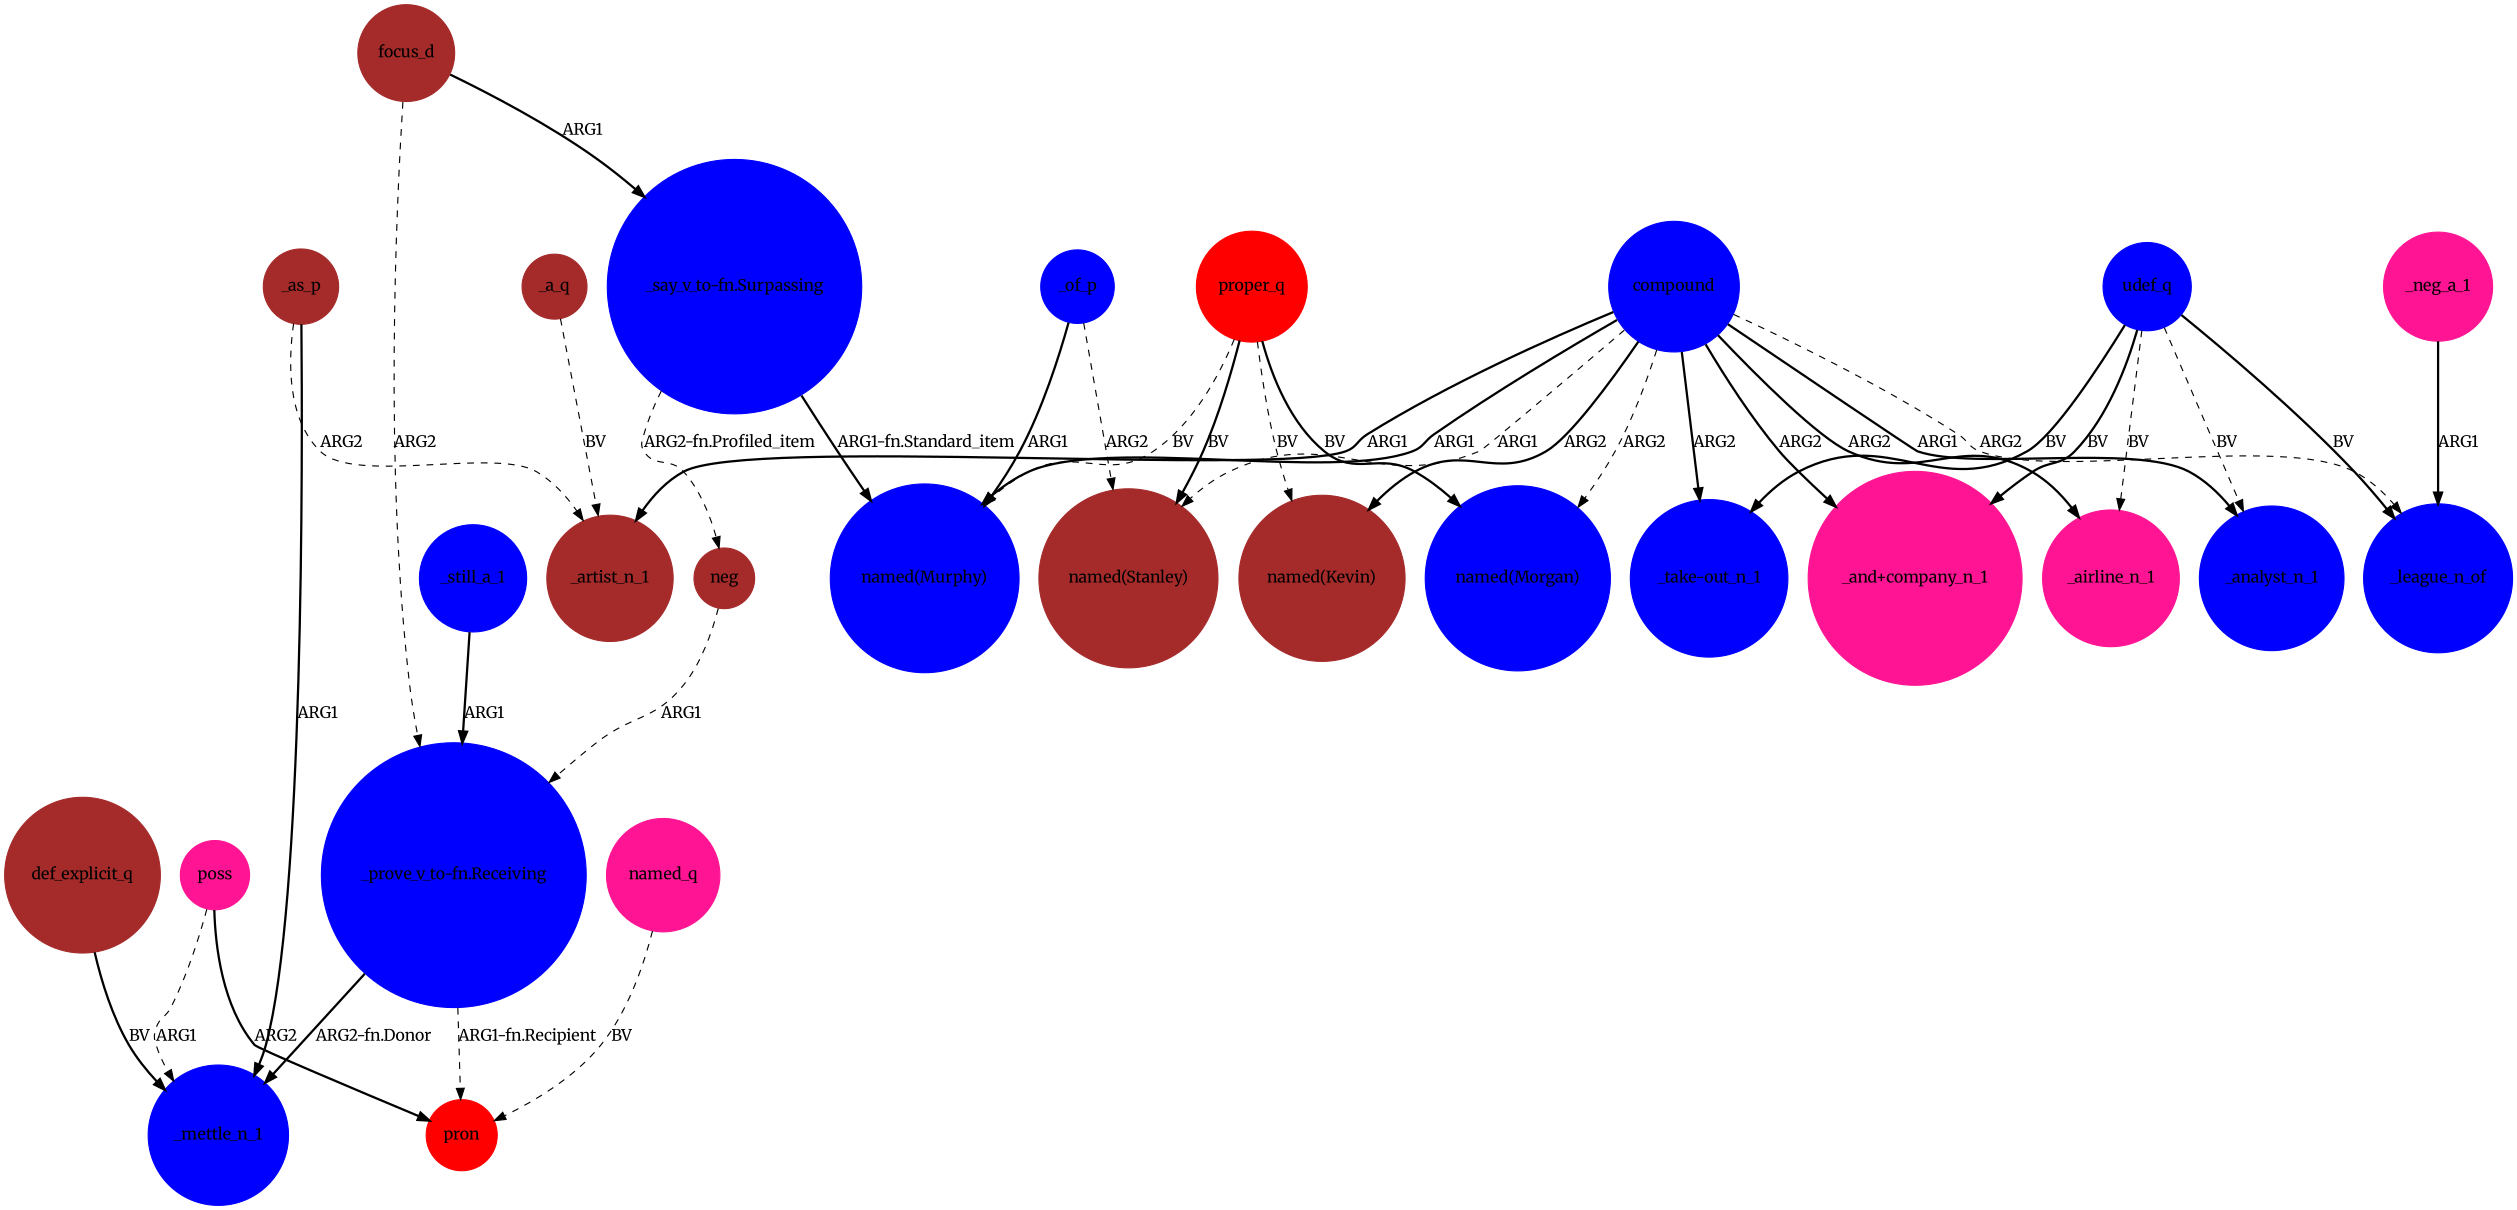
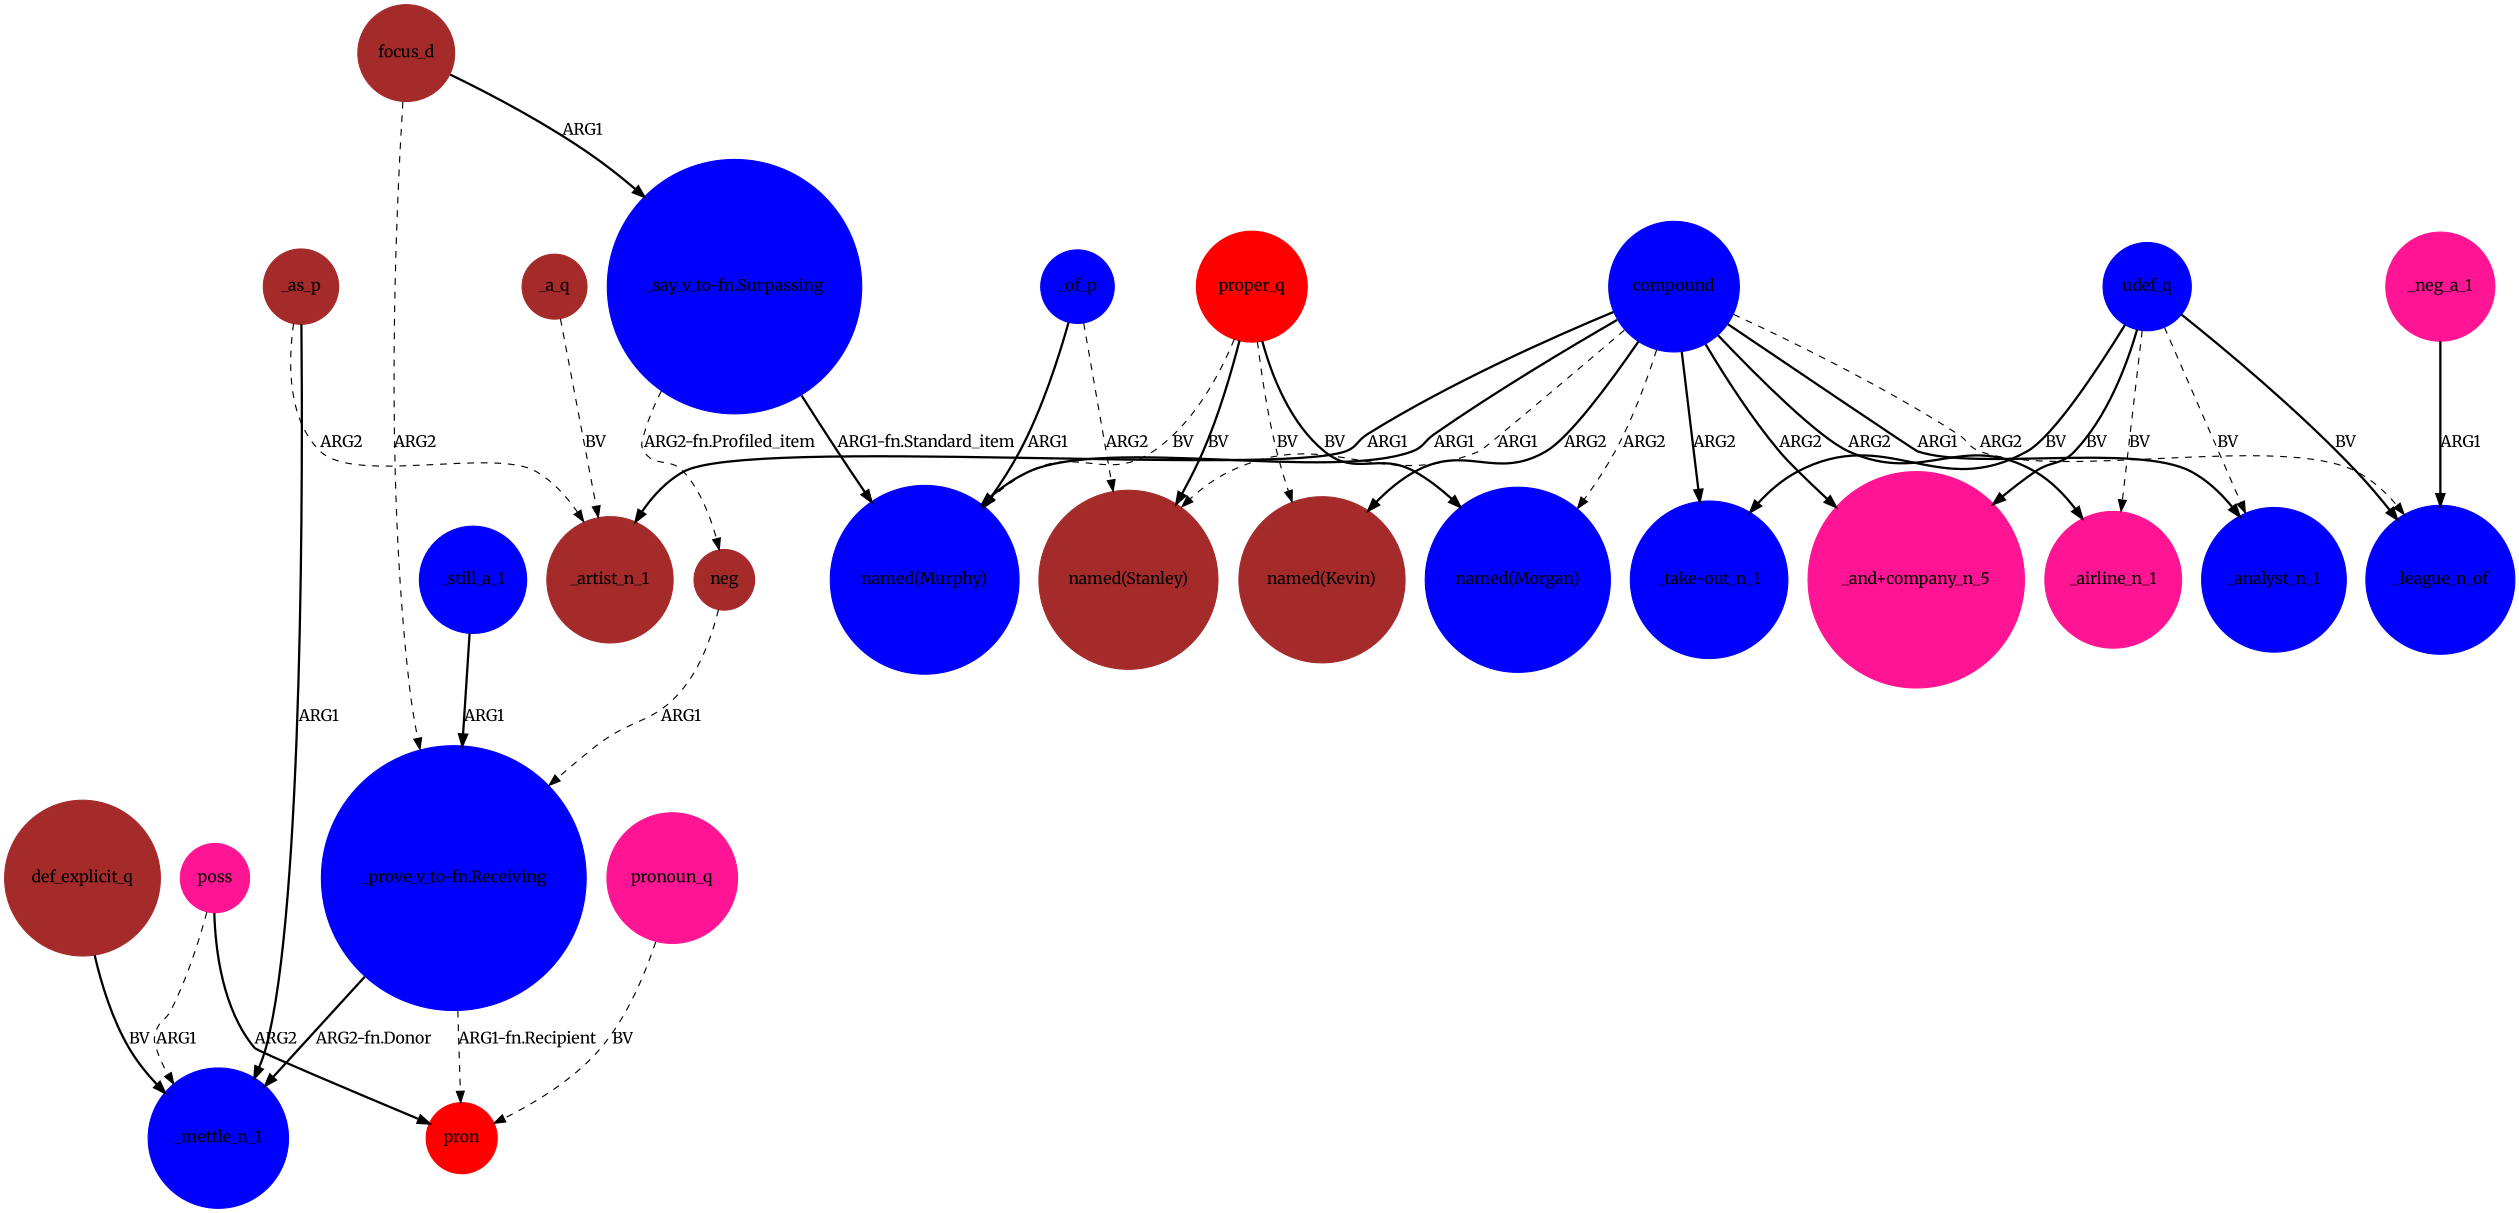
(1915, 578) -> (1916, 580)
(663, 875) -> (672, 878)
